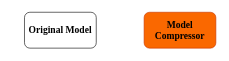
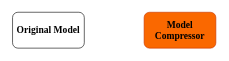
(60, 30) -> (48, 30)
